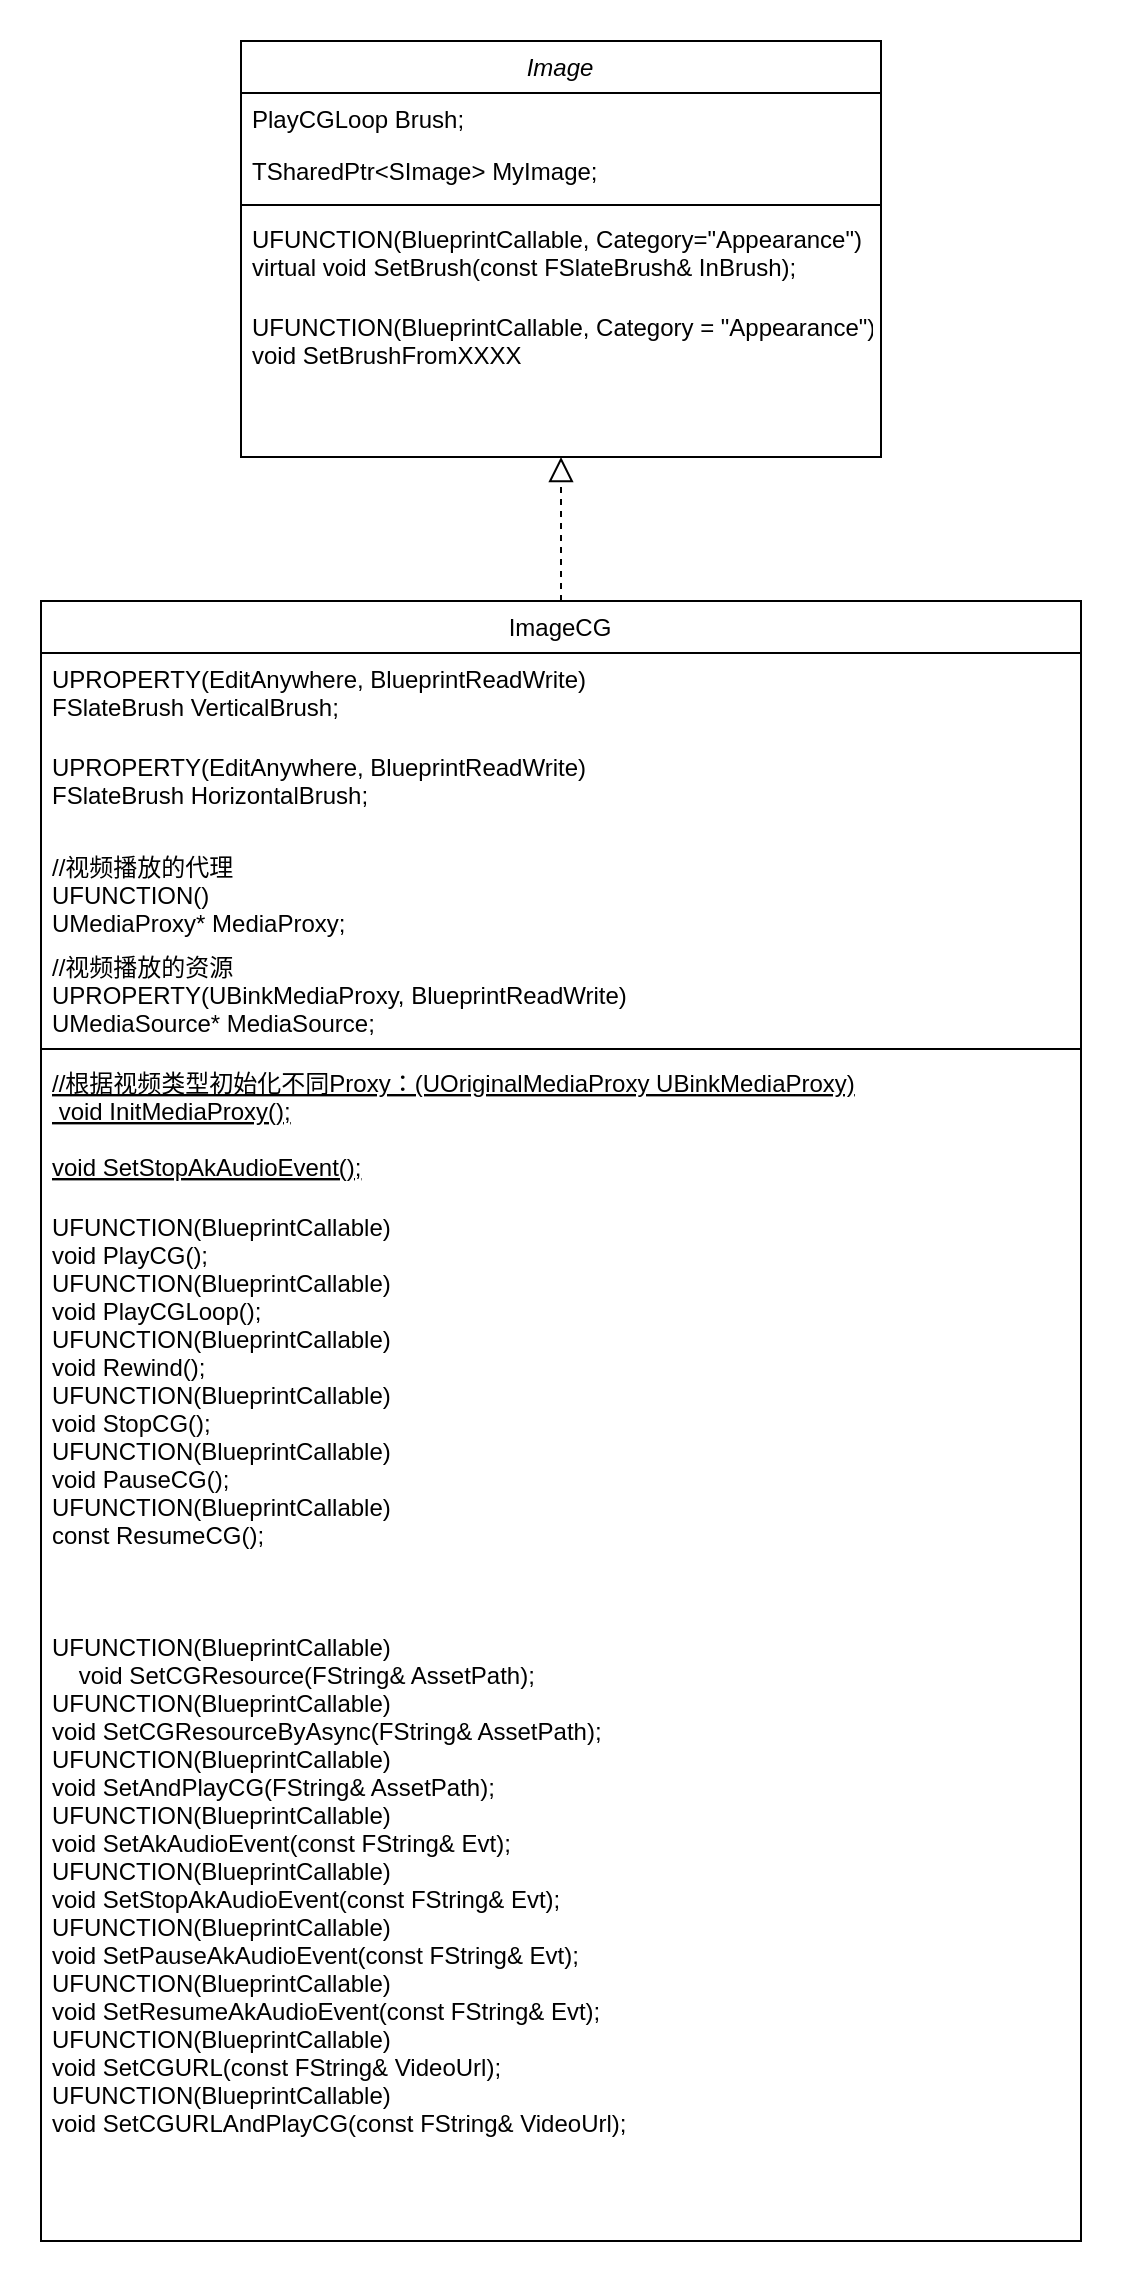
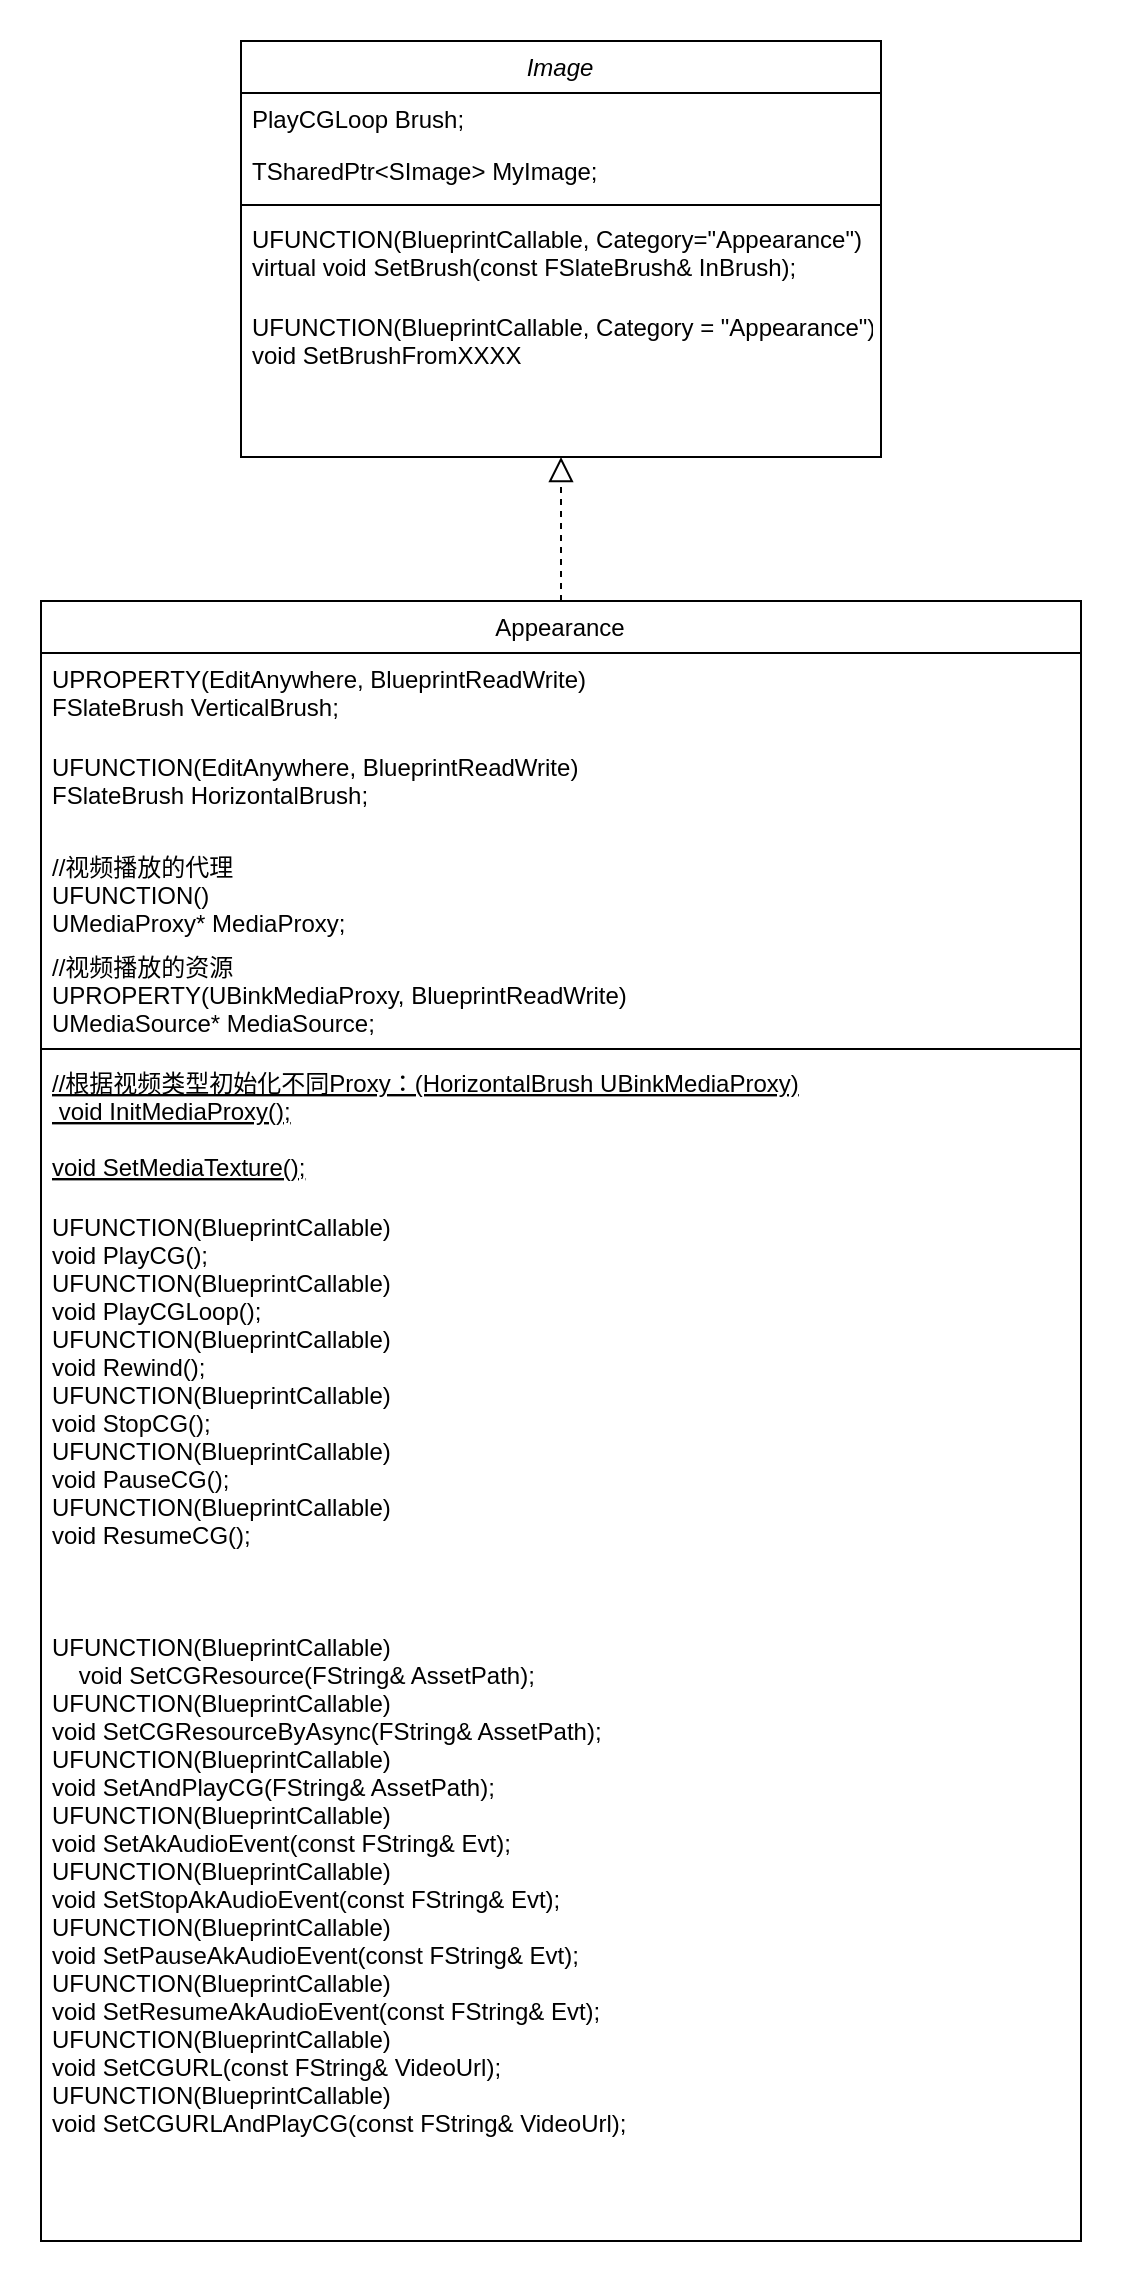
(560, 628) -> (560, 628)
(322, 768) -> (322, 768)
(470, 1084) -> (449, 1084)
(221, 1168) -> (194, 1168)
(225, 1228) -> (225, 1228)
